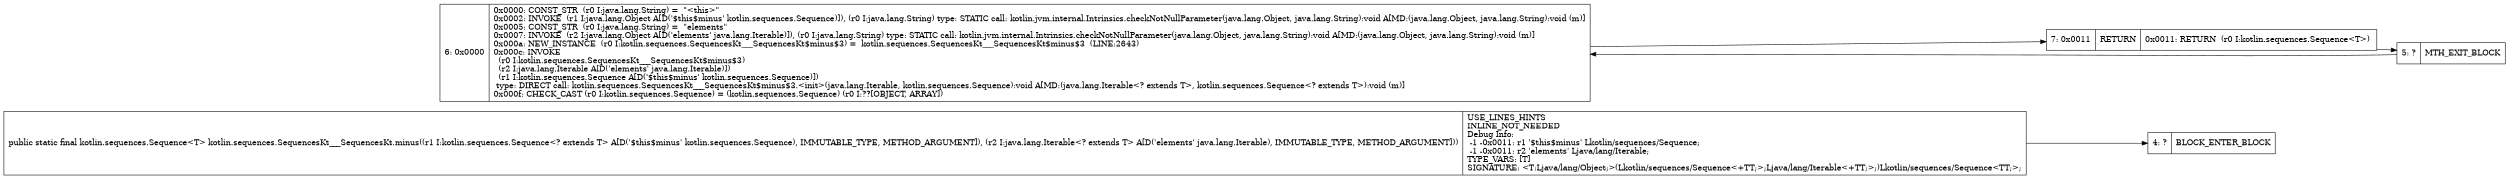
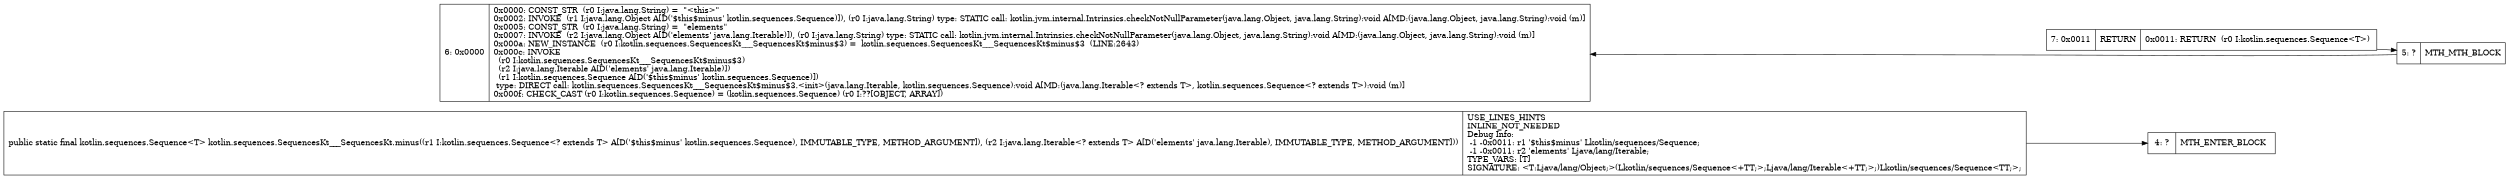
(1815, 44) -> none
(2463, 53) -> (2463, 53)
(2223, 143) -> (2223, 143)
